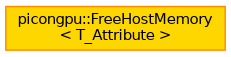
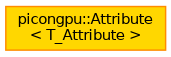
(115, 28) -> (86, 28)
